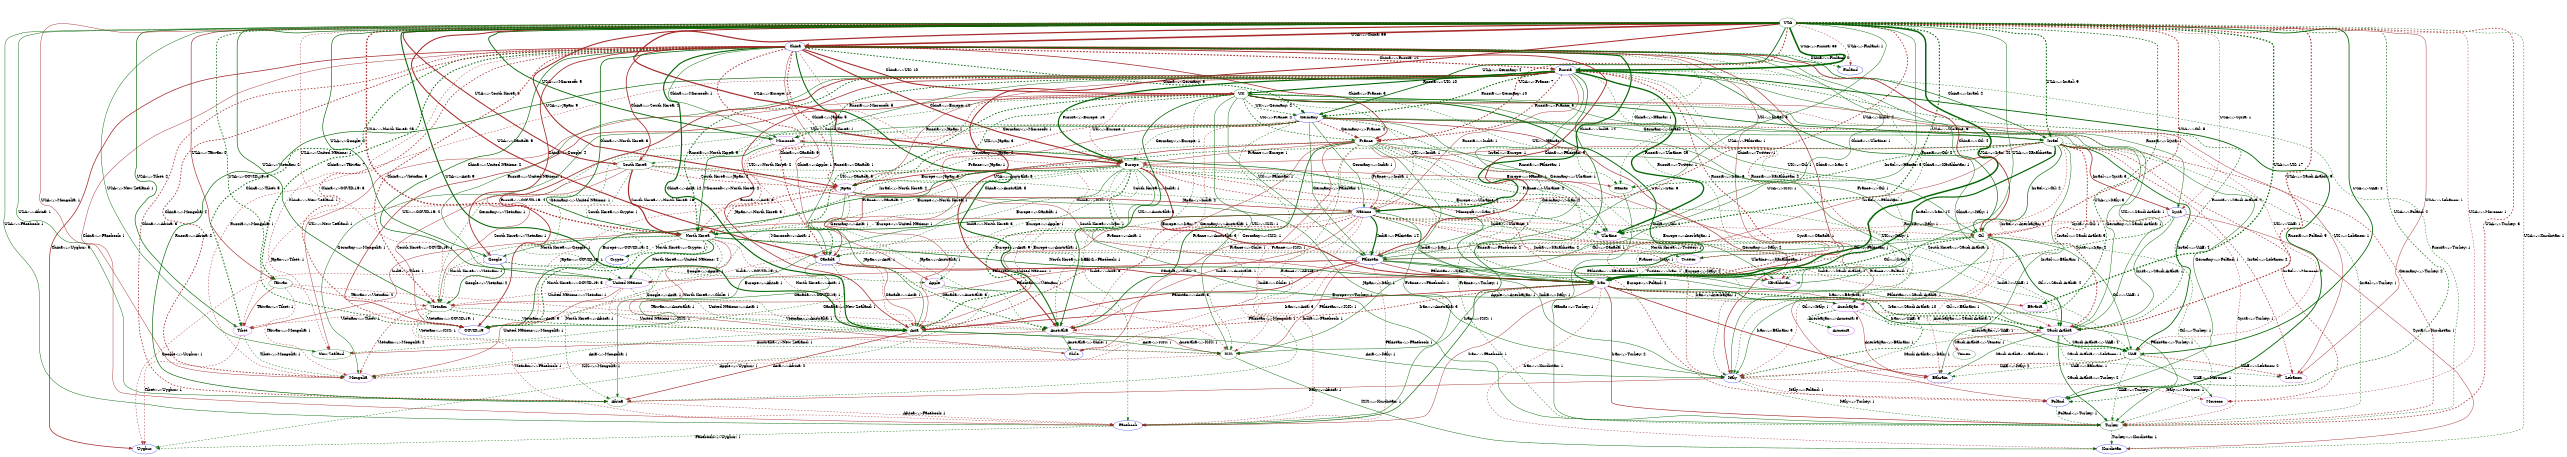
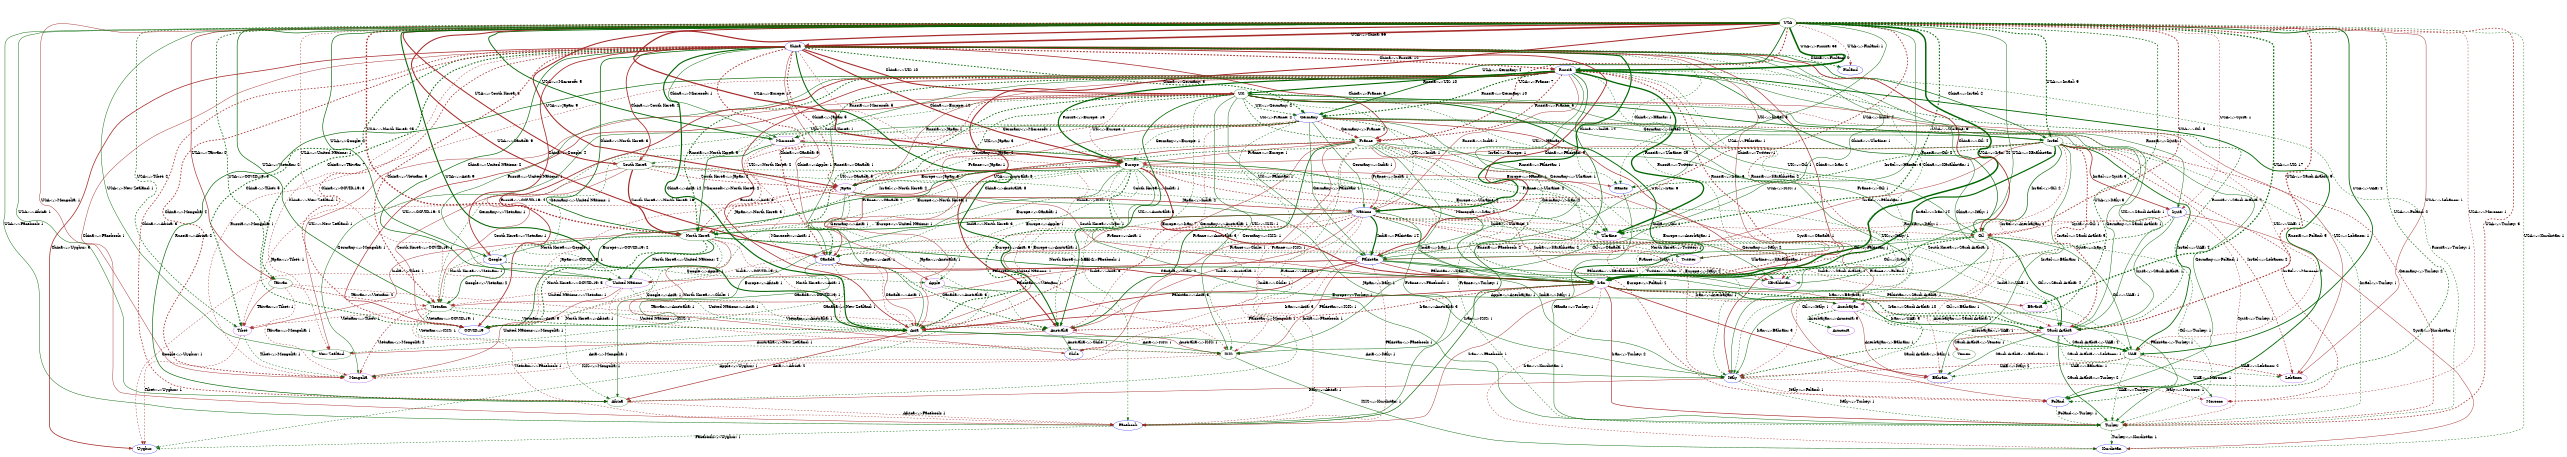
(780, 24) -> (780, 24)
(1621, 189) -> (1621, 189)
(617, 260) -> none
